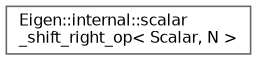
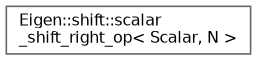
(128, 30) -> (128, 30)
